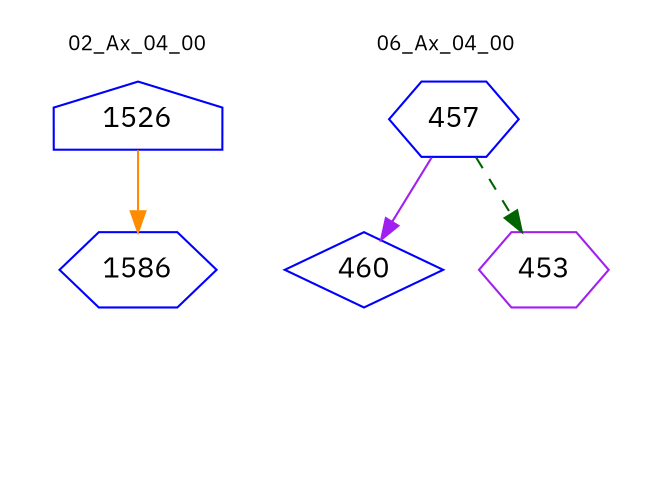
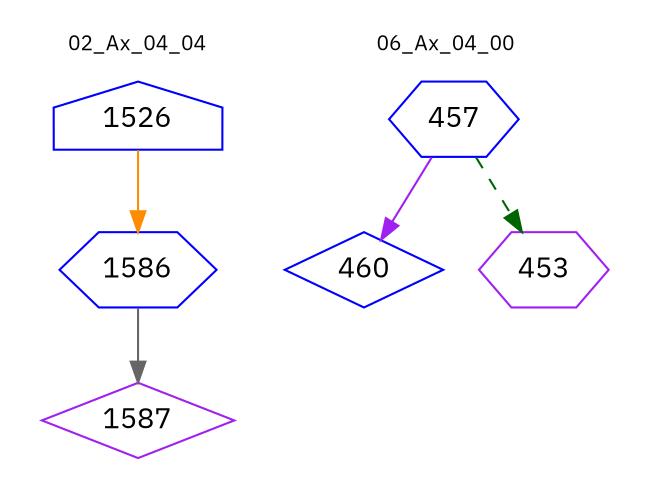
(138, 45) -> (138, 45)
none -> (138, 420)
